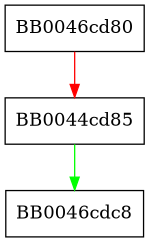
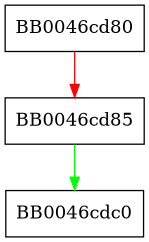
(75, 121) -> (75, 121)
(75, 214) -> (75, 214)
